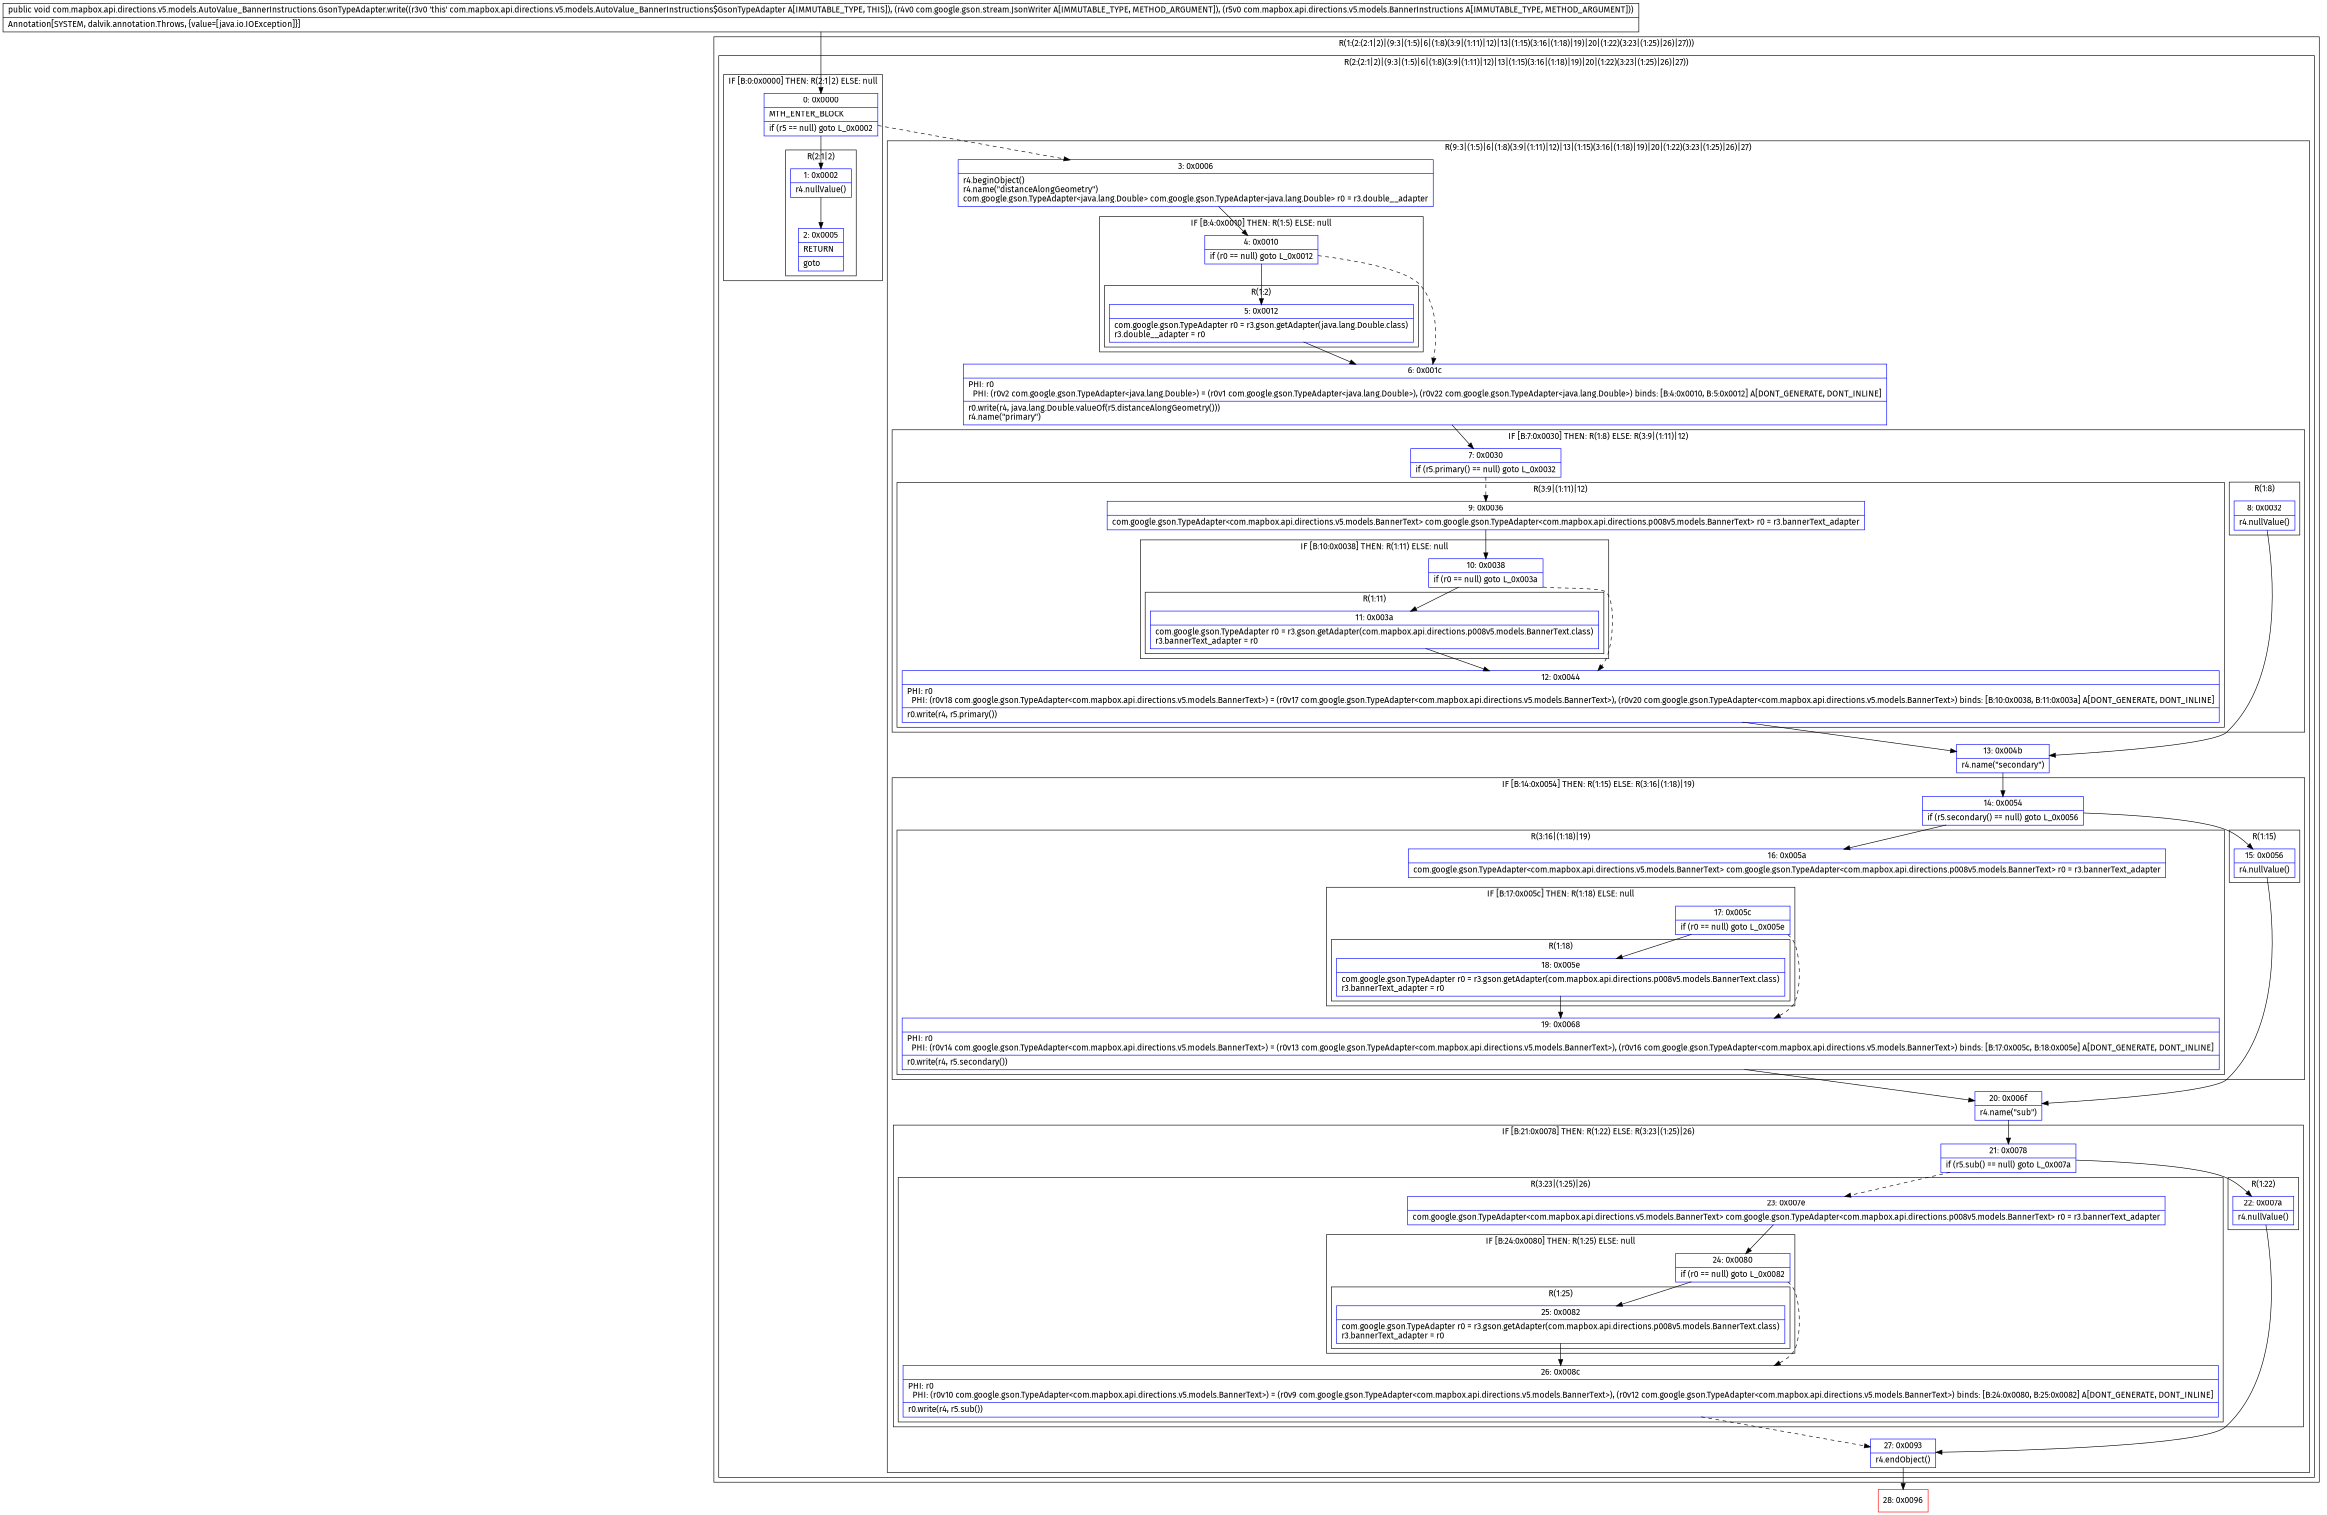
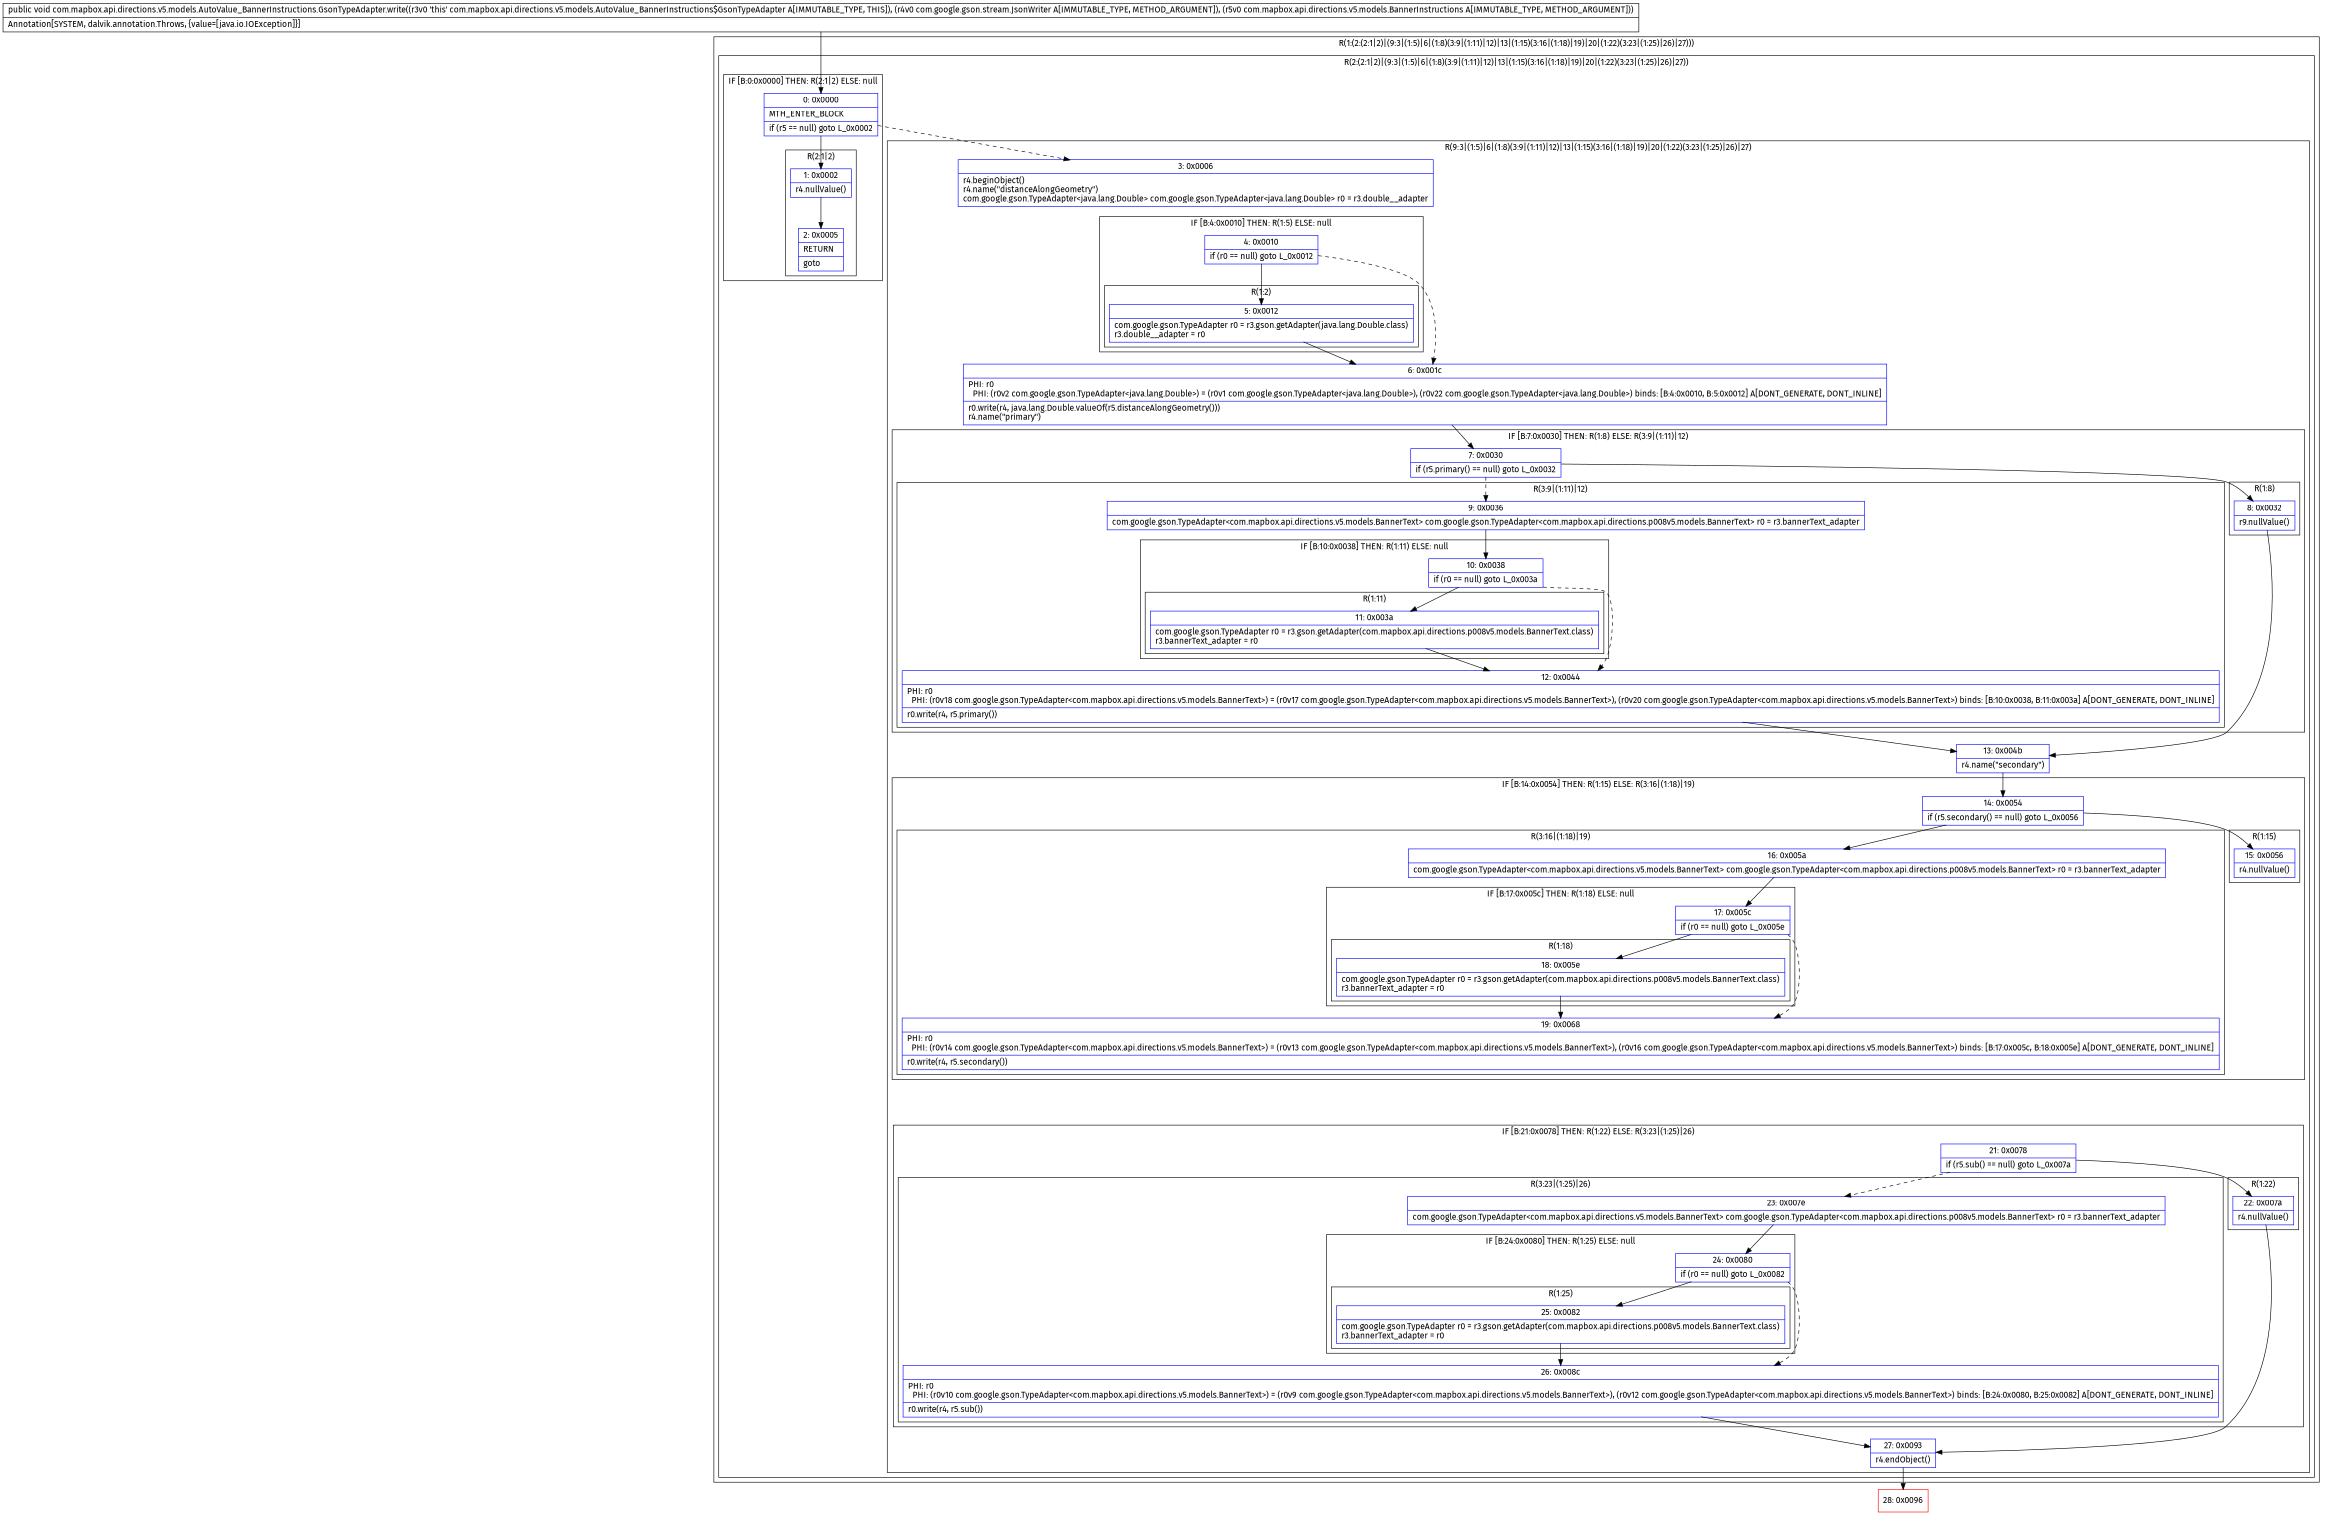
(1233, 221) -> none
none -> (1907, 468)
(2265, 523) -> (2264, 523)
none -> (1760, 891)
(2008, 1106) -> none
(1783, 1431) -> (1783, 1431)
